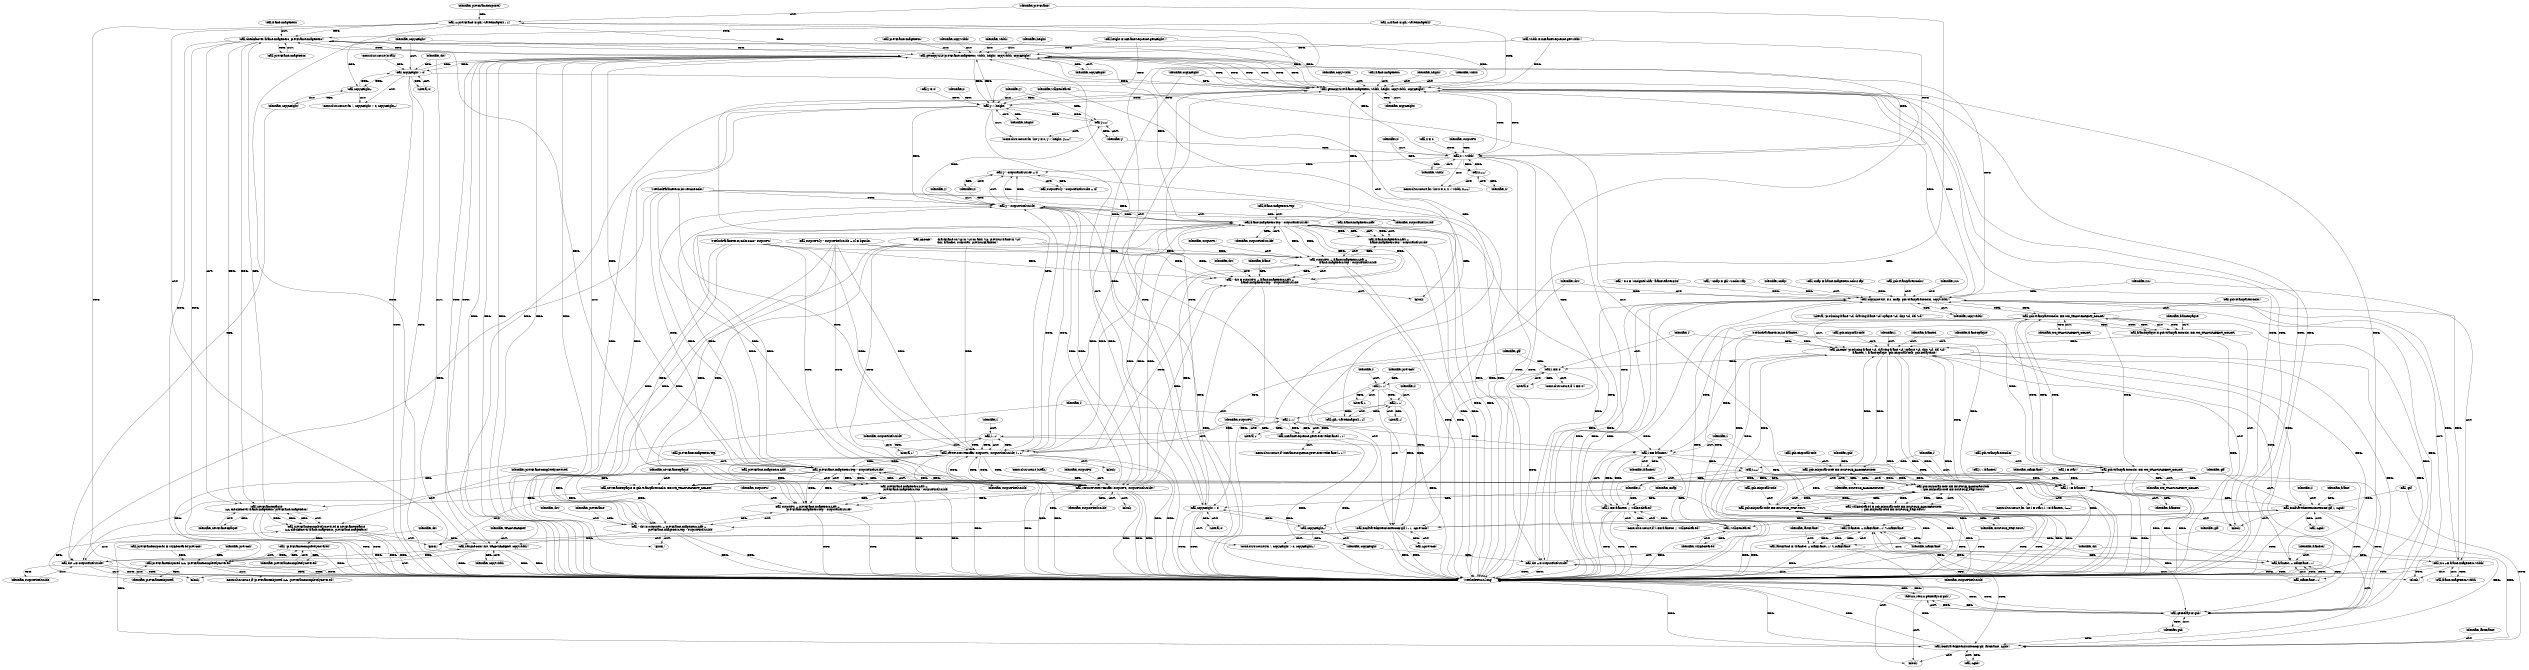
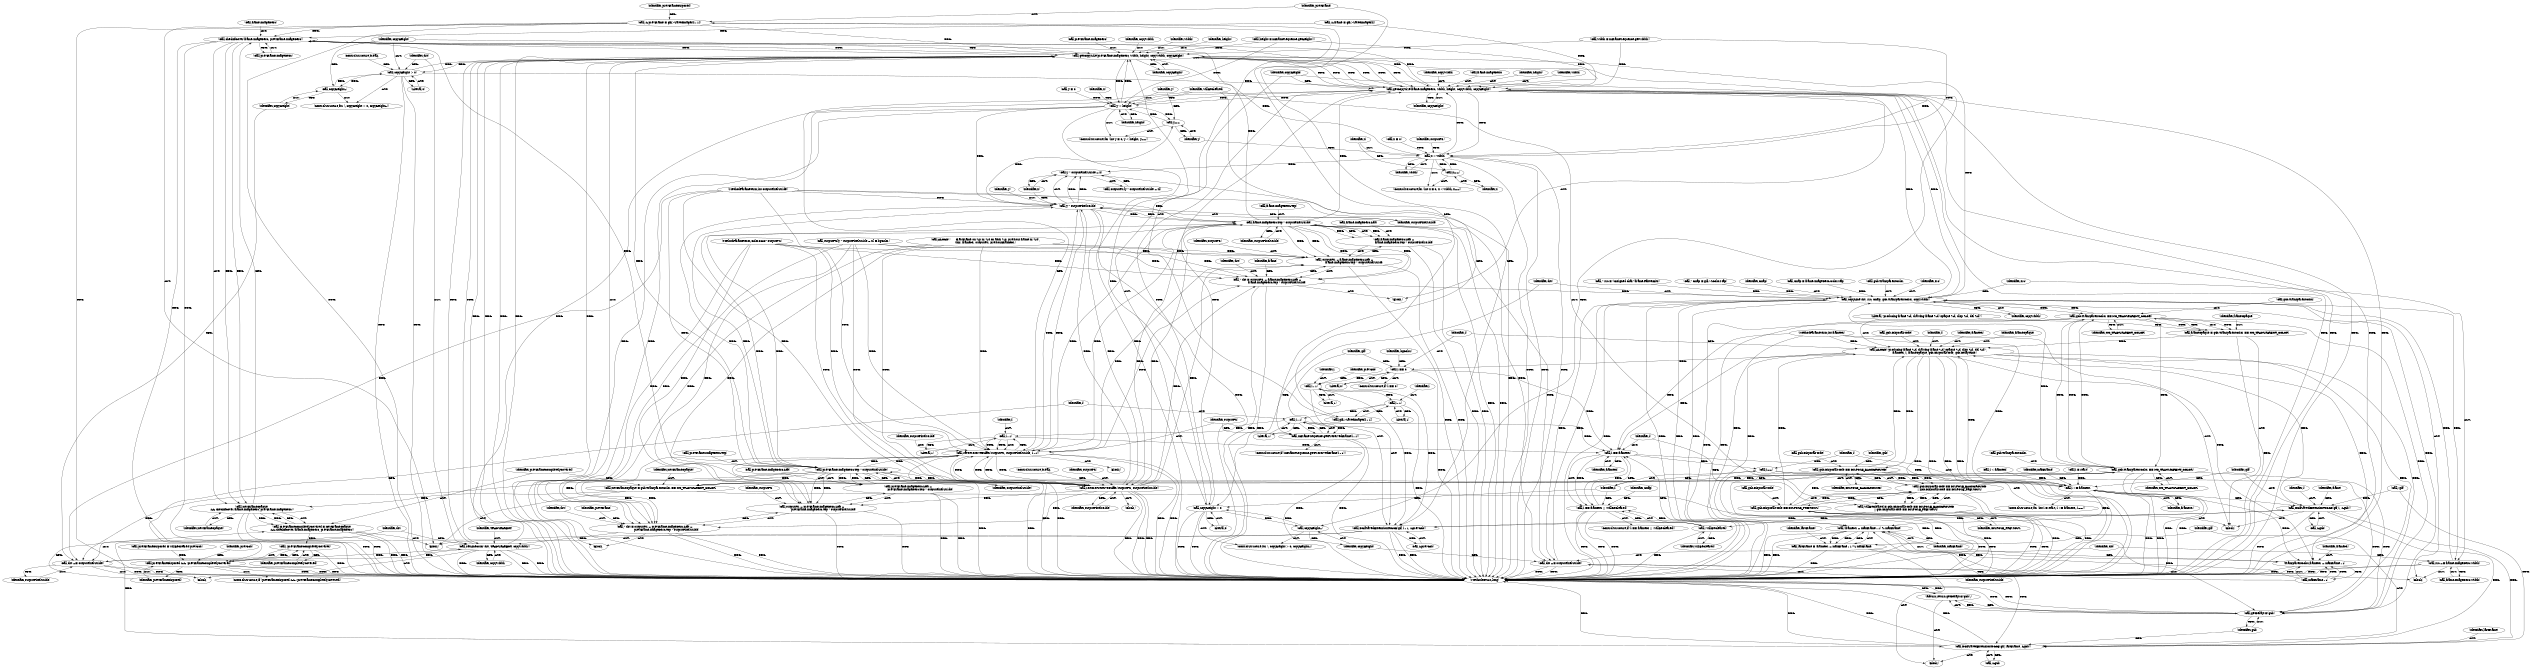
(678, 190) -> (758, 190)
none -> (1399, 352)
(2292, 564) -> (2315, 564)
